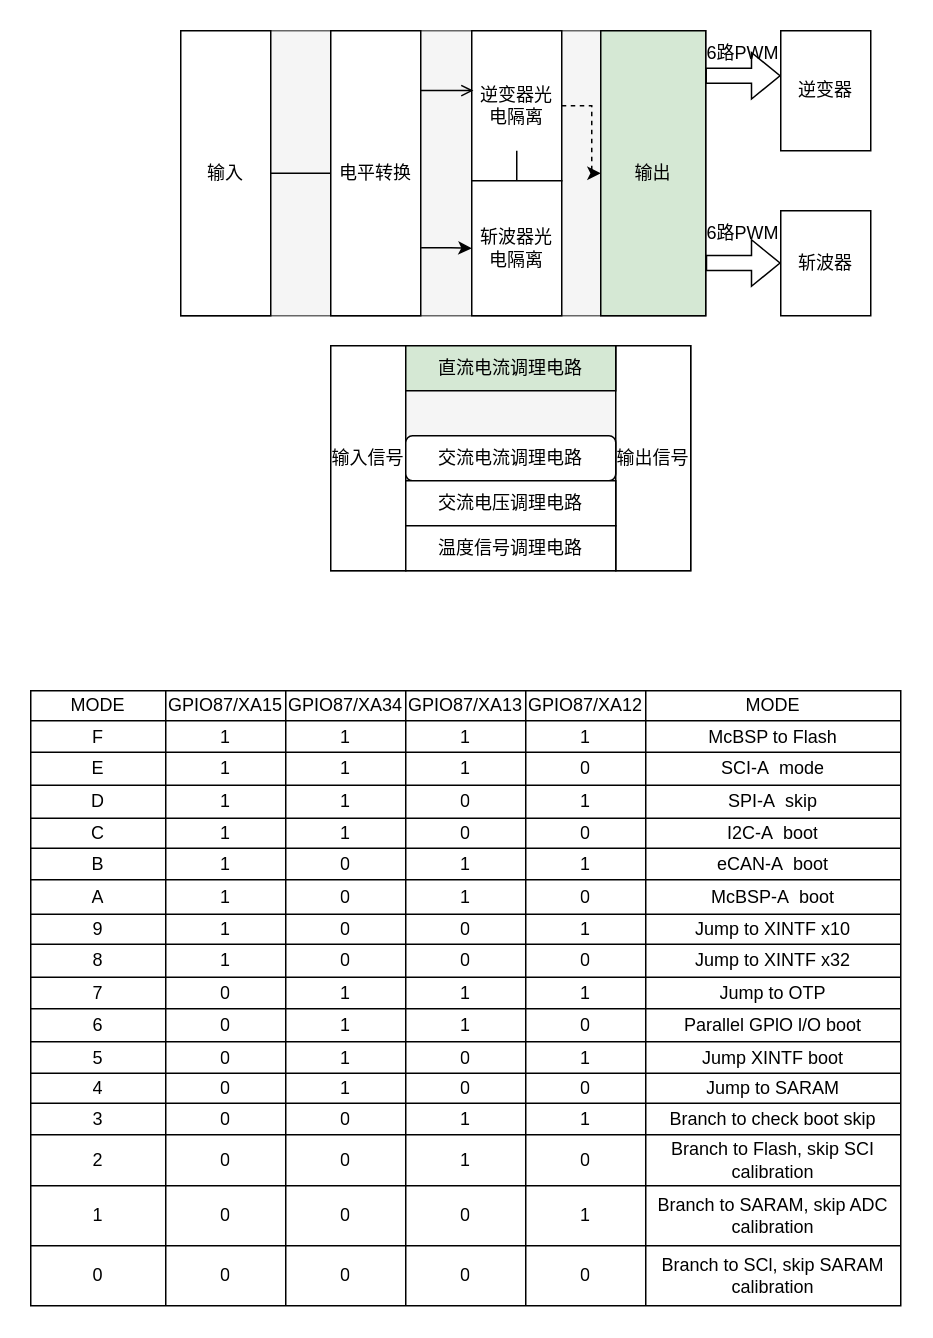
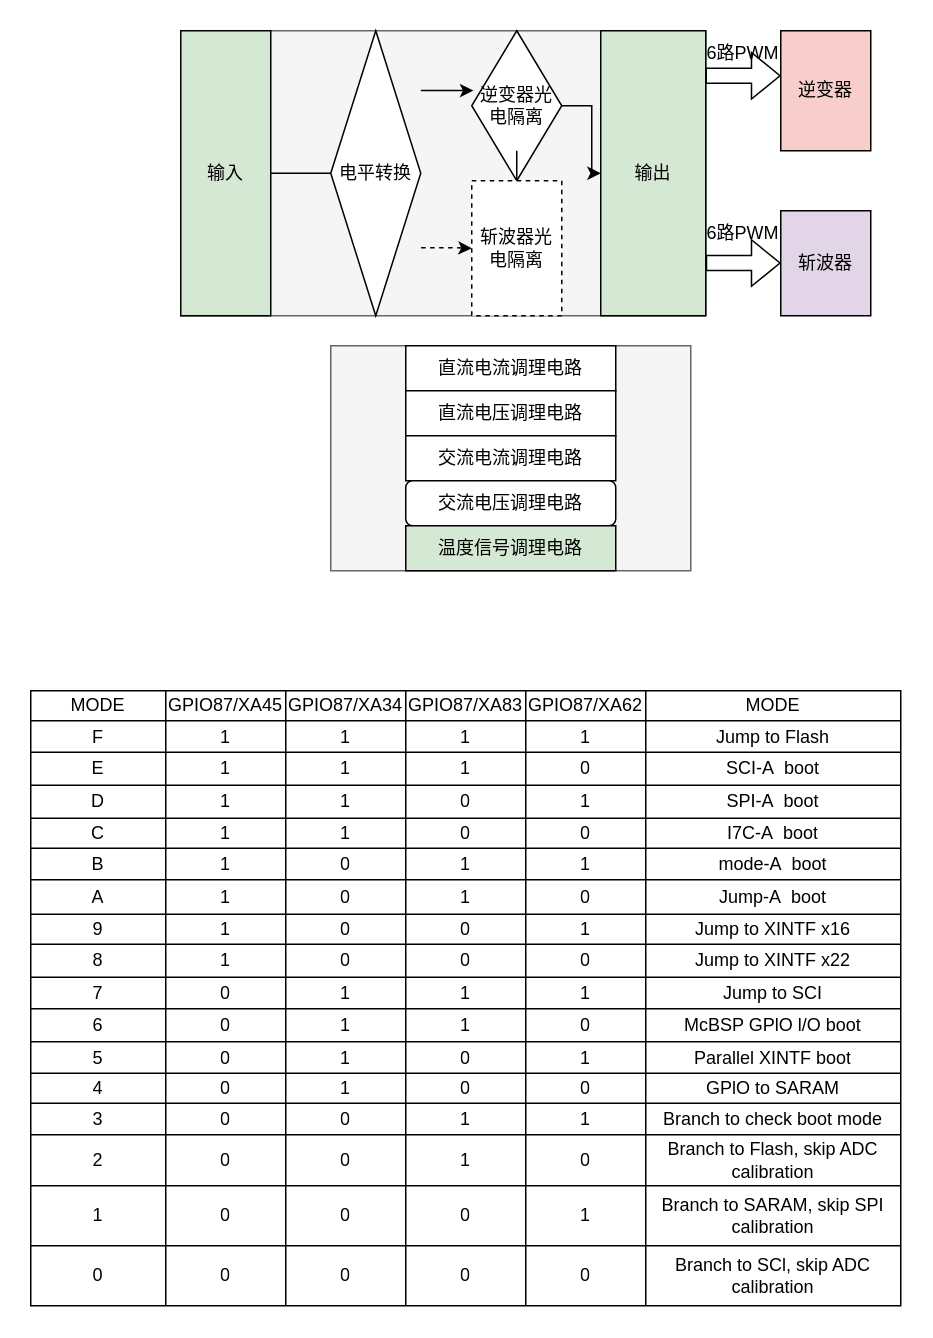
(465, 91) -> (462, 91)
(826, 91) -> (826, 91)
(517, 106) -> (517, 106)
(592, 121) -> (592, 121)
(226, 173) -> (226, 173)
(376, 173) -> (376, 173)
(440, 248) -> (440, 248)
(517, 248) -> (517, 248)
(826, 263) -> (826, 263)
(511, 368) -> (511, 368)
none -> (511, 413)
(368, 458) -> none
(511, 458) -> (511, 458)
(653, 458) -> none
(511, 503) -> (511, 503)
(511, 548) -> (511, 548)
(226, 706) -> (226, 706)
(466, 706) -> (466, 706)
(586, 706) -> (586, 706)
(773, 737) -> (773, 737)
(773, 769) -> (773, 769)
(773, 802) -> (773, 802)
(773, 833) -> (773, 833)
(773, 865) -> (773, 865)
(773, 898) -> (773, 898)
(773, 929) -> (773, 929)
(773, 961) -> (773, 961)
(773, 994) -> (773, 994)
(773, 1025) -> (773, 1025)
(773, 1058) -> (773, 1058)
(773, 1088) -> (773, 1088)
(773, 1120) -> (773, 1120)
(773, 1160) -> (773, 1160)
(773, 1216) -> (773, 1216)
(773, 1276) -> (773, 1276)
